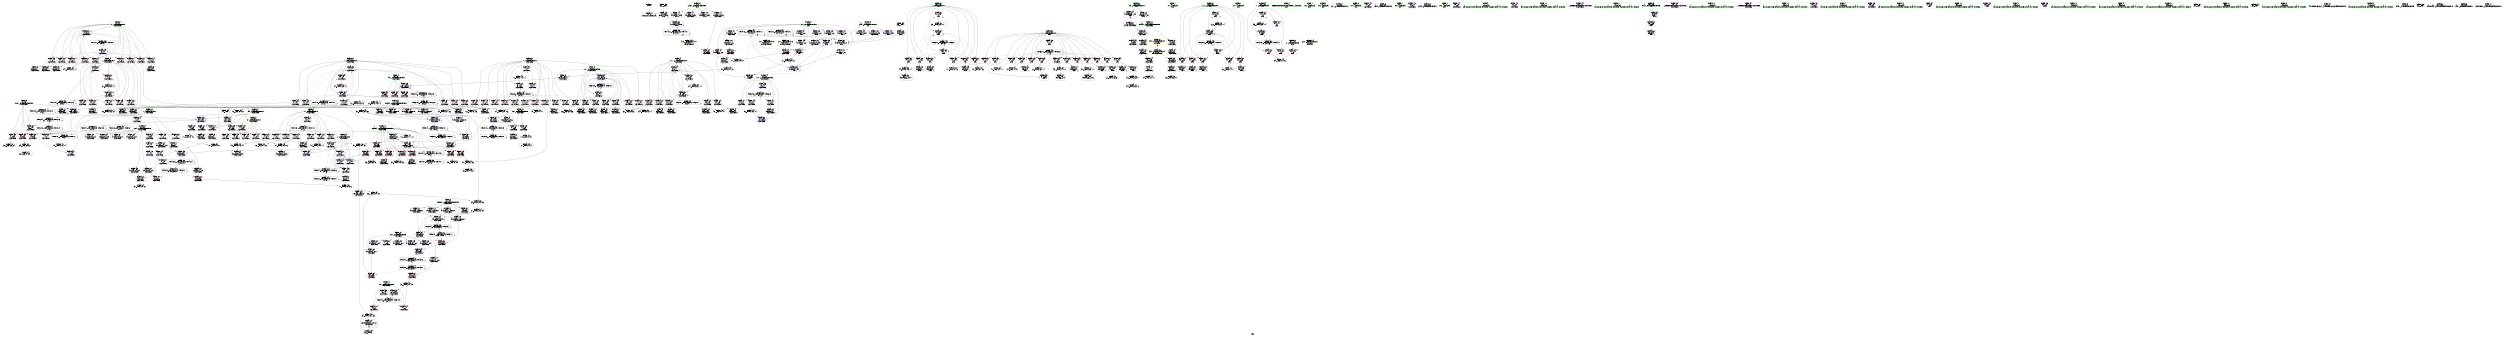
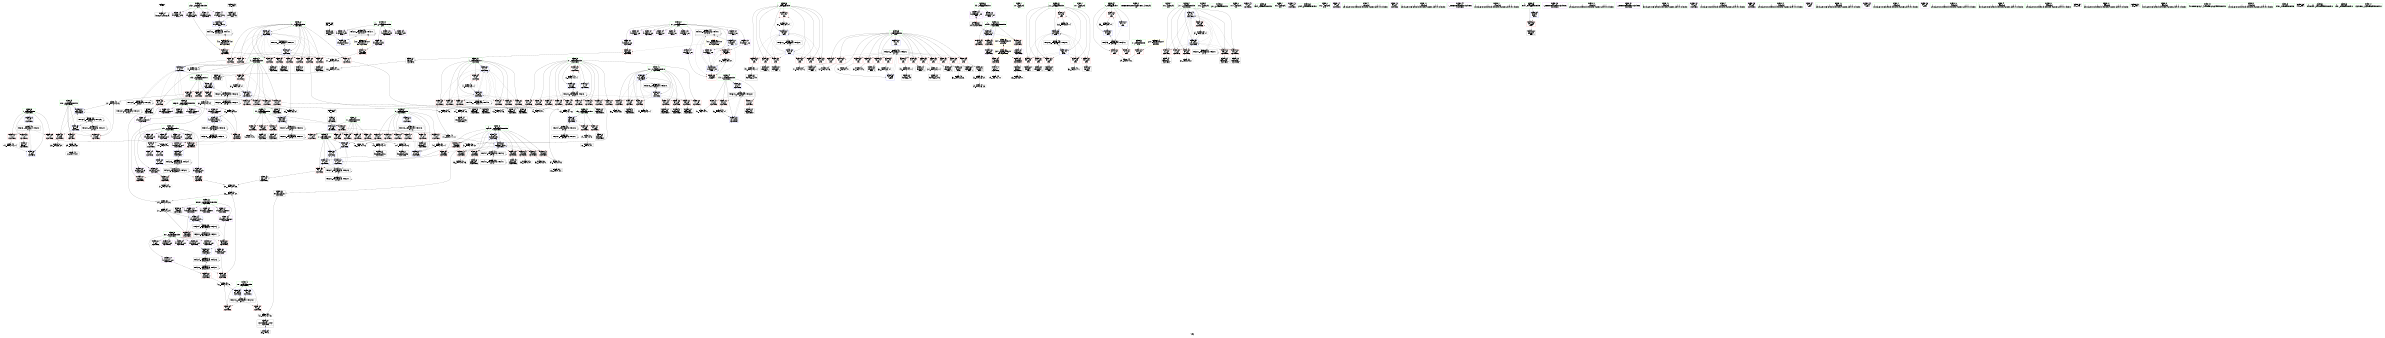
none -> (660, 33)
(1057, 62) -> (903, 62)
(565, 103) -> none
(660, 111) -> none
(91, 137) -> none
